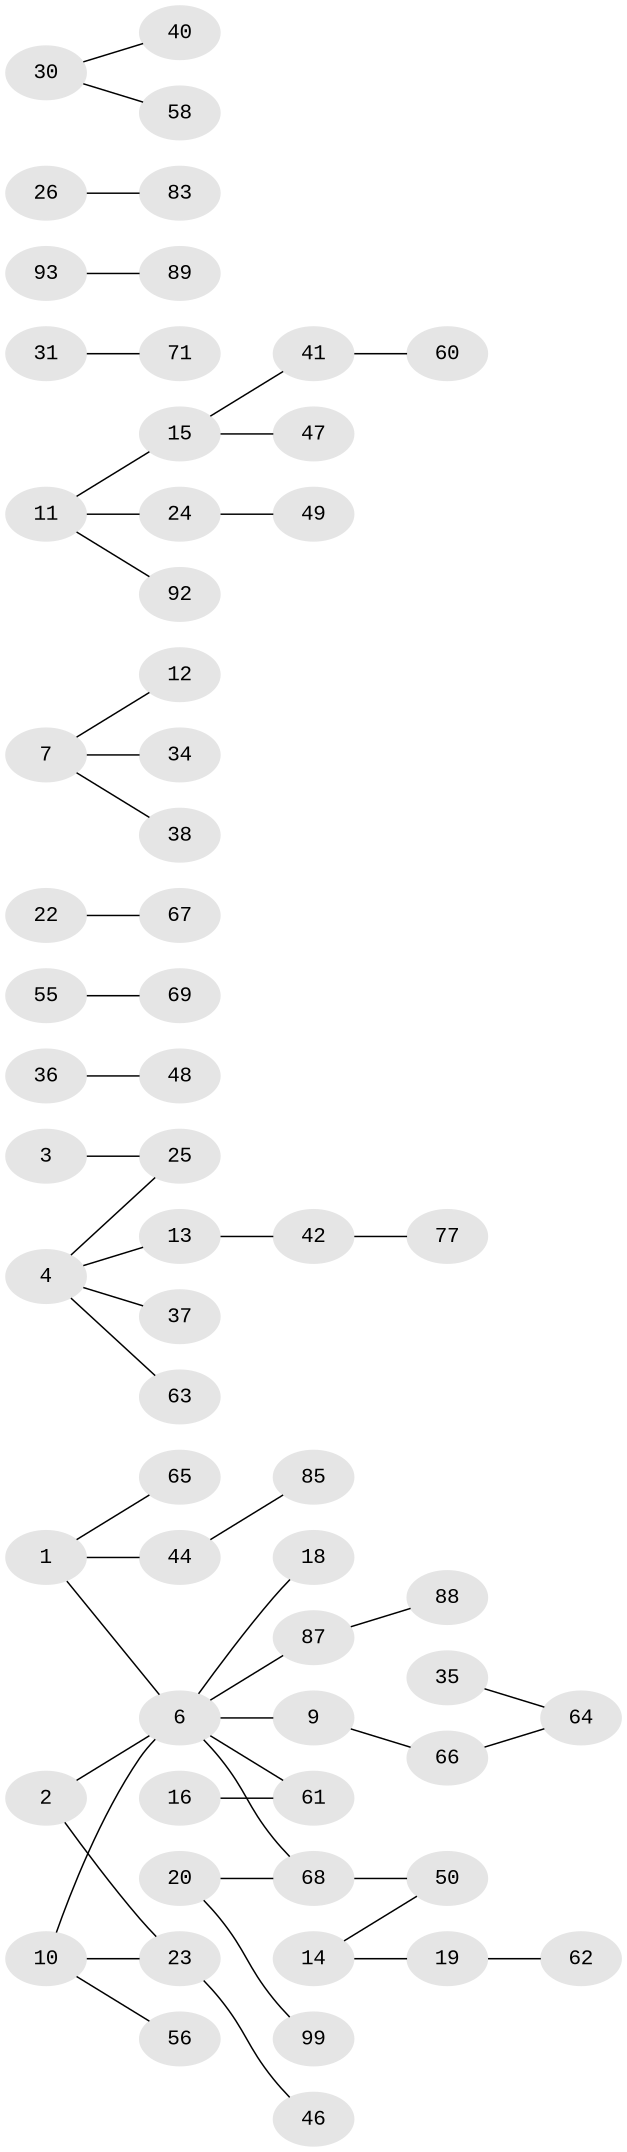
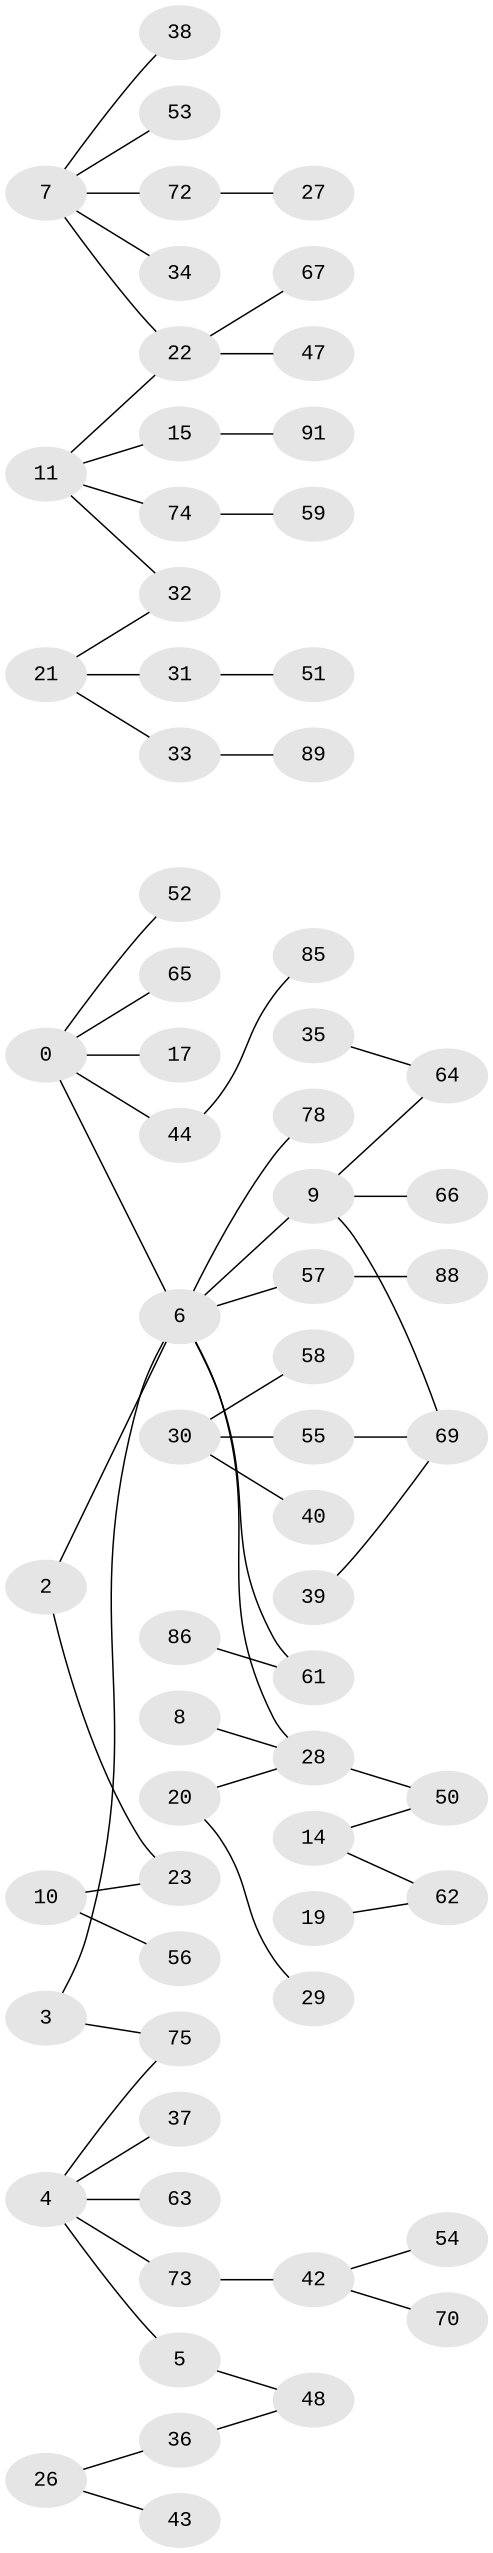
none -> (180, 113)
(180, 193) -> (180, 2520)
none -> (314, 193)
(46, 273) -> (180, 755)
none -> (109, 276)
(180, 354) -> (314, 675)
(314, 354) -> (314, 434)
(447, 354) -> none
none -> (113, 414)
(247, 434) -> (247, 354)
(180, 514) -> (180, 514)
(314, 514) -> (314, 514)
(180, 594) -> (180, 594)
none -> (46, 675)
(180, 675) -> (180, 193)
none -> (180, 895)
none -> (180, 1055)
(180, 1156) -> (180, 2039)
(180, 1236) -> (180, 2280)
(447, 1236) -> (447, 2320)
none -> (395, 1310)
none -> (247, 1437)
(46, 1557) -> (46, 1055)
(314, 1557) -> (314, 1116)
none -> (314, 1598)
(314, 1638) -> (314, 1277)
none -> (180, 1718)
(514, 1738) -> (381, 1136)
(180, 1798) -> (180, 1638)
(98, 1832) -> (113, 1667)
(314, 1878) -> (314, 1758)
(381, 1959) -> (380, 1868)
(314, 2039) -> (314, 1999)
(314, 2119) -> none
none -> (447, 2240)
none -> (180, 2360)
none -> (113, 2460)
